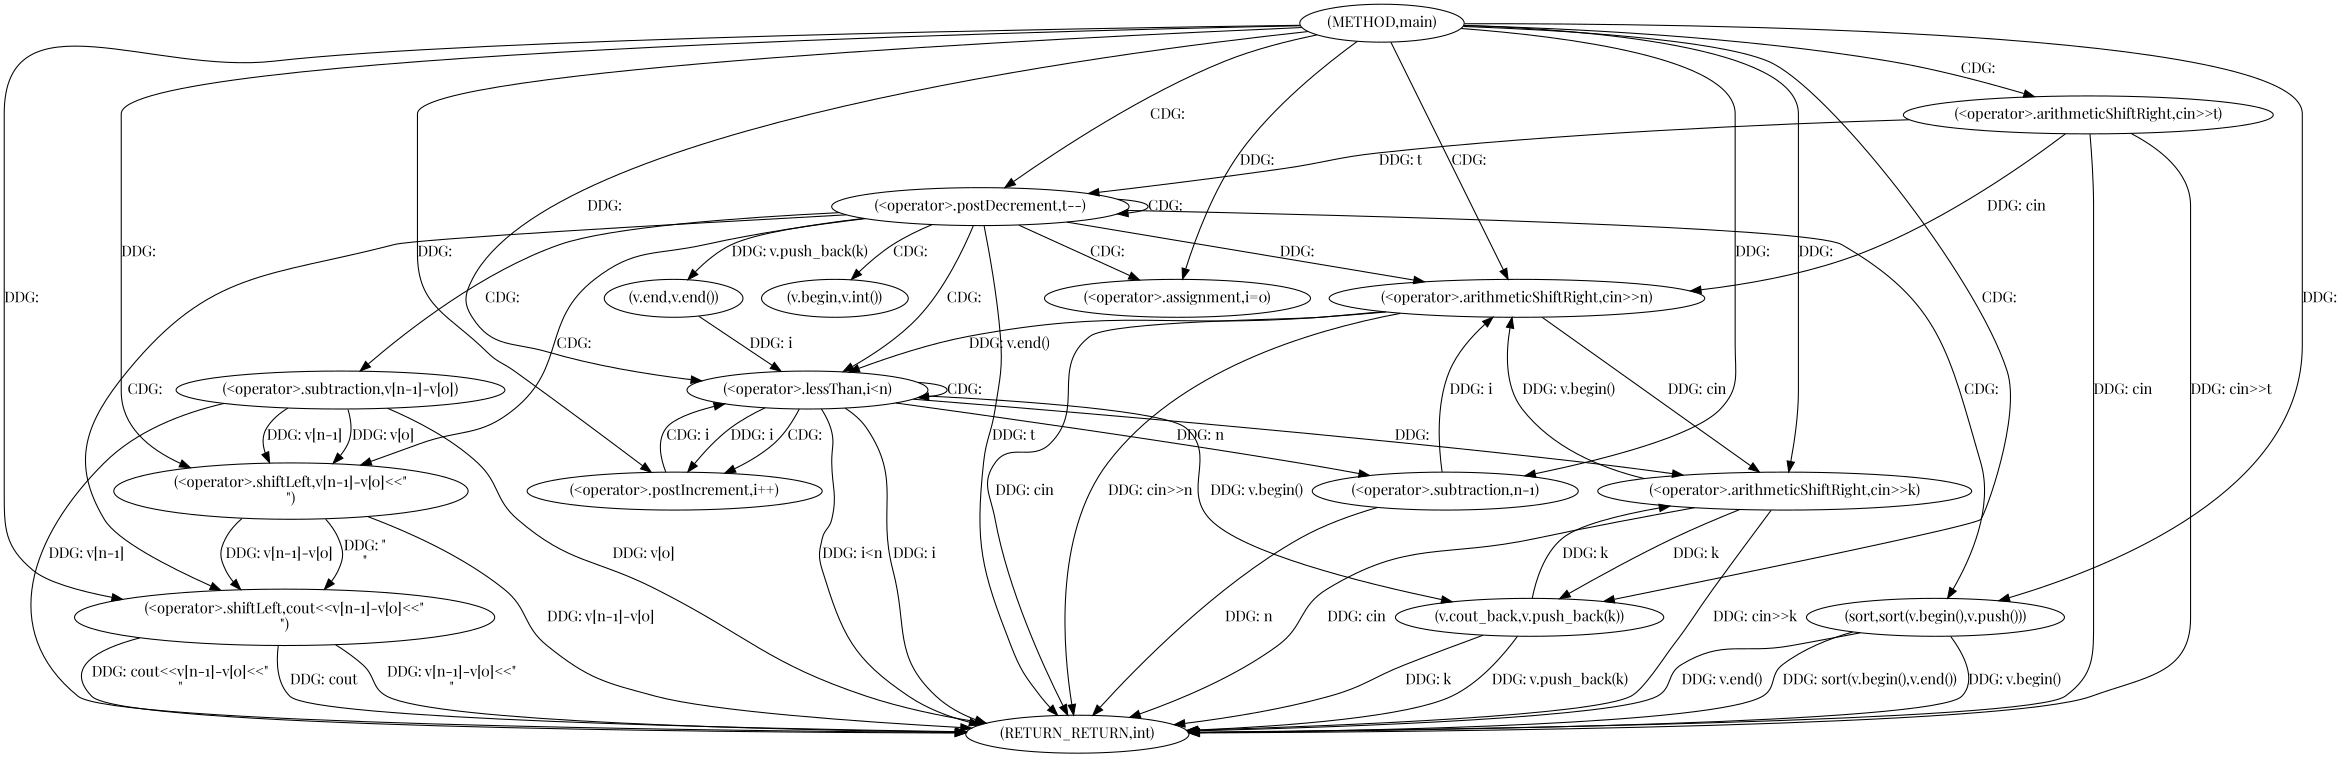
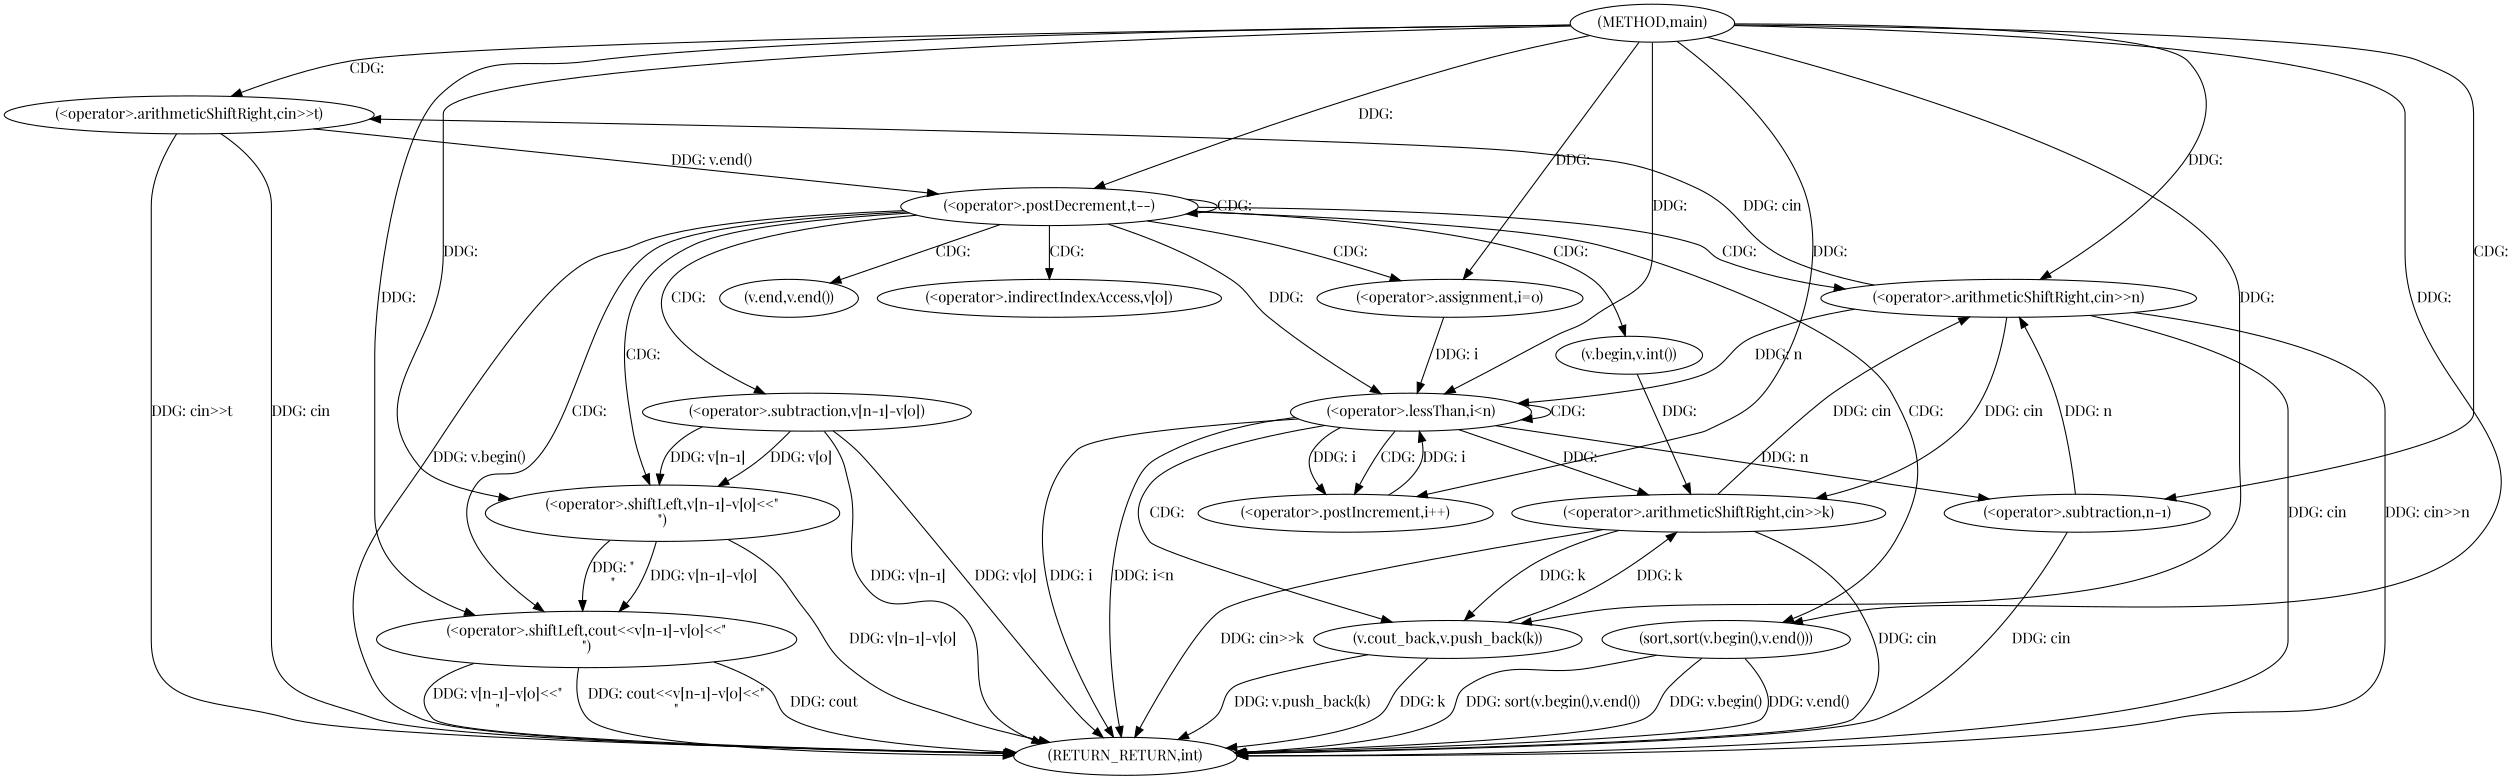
(1796, 108) -> (1662, 429)
(1170, 115) -> (1378, 115)
(1401, 161) -> (712, 161)
(1471, 161) -> (2207, 161)
(1894, 239) -> (1145, 136)
(800, 252) -> (955, 252)
(1299, 252) -> (1741, 252)
(1755, 252) -> (2493, 252)
(966, 298) -> (1288, 298)
none -> (1049, 298)
(2001, 298) -> (2259, 298)
(736, 341) -> (1432, 350)
(1009, 344) -> (1779, 355)
(1471, 390) -> (2089, 412)
(1569, 390) -> (1862, 412)
(688, 436) -> (1444, 458)
(1014, 436) -> (479, 458)
(1257, 491) -> (1169, 513)
(1249, 617) -> (2041, 639)
(1935, 617) -> (1726, 639)
